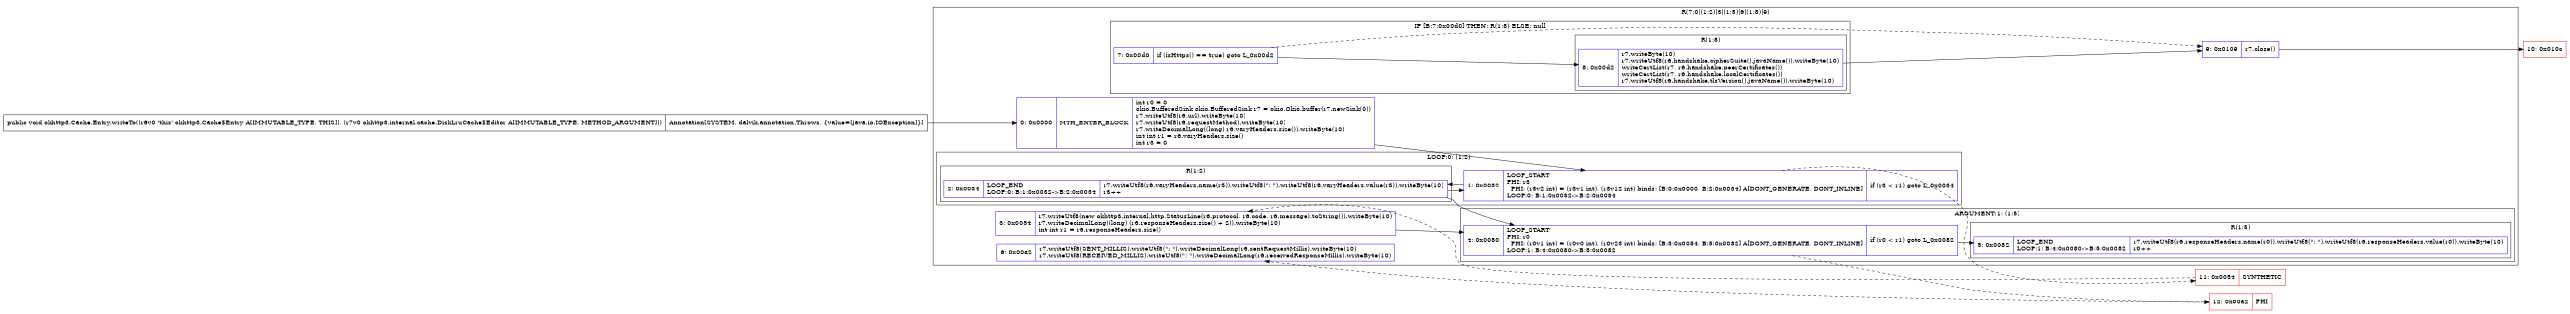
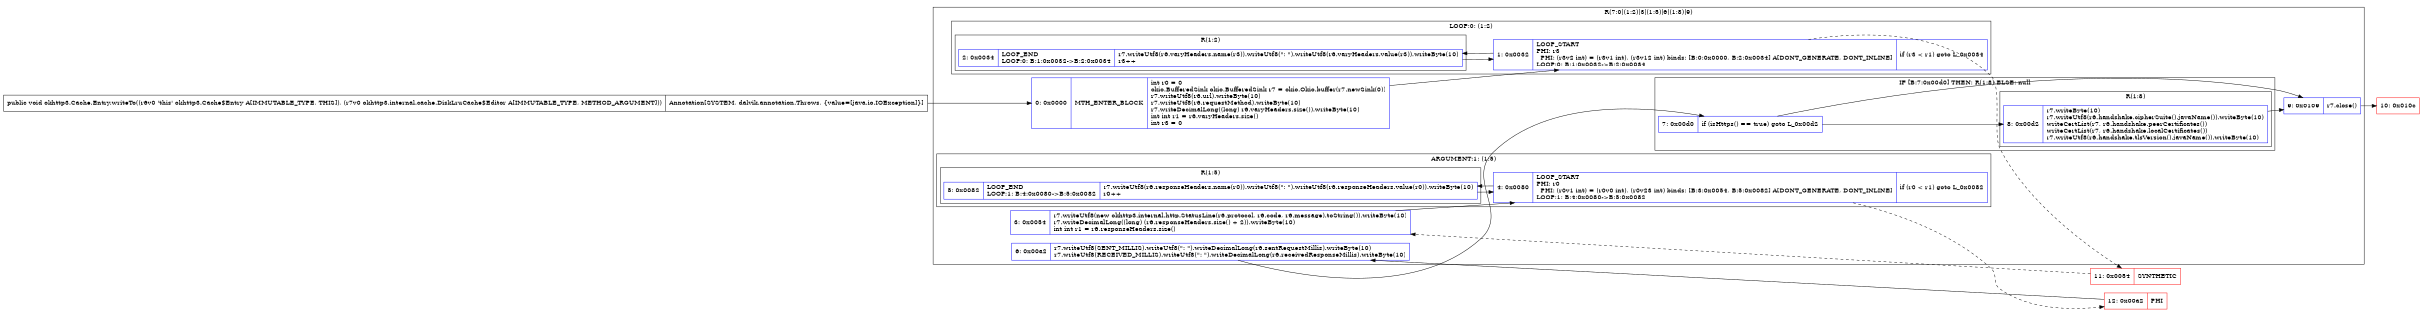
(1734, 28) -> (2038, 81)
(1477, 213) -> (1484, 192)
none -> (1491, 214)
(1739, 293) -> (1740, 280)
